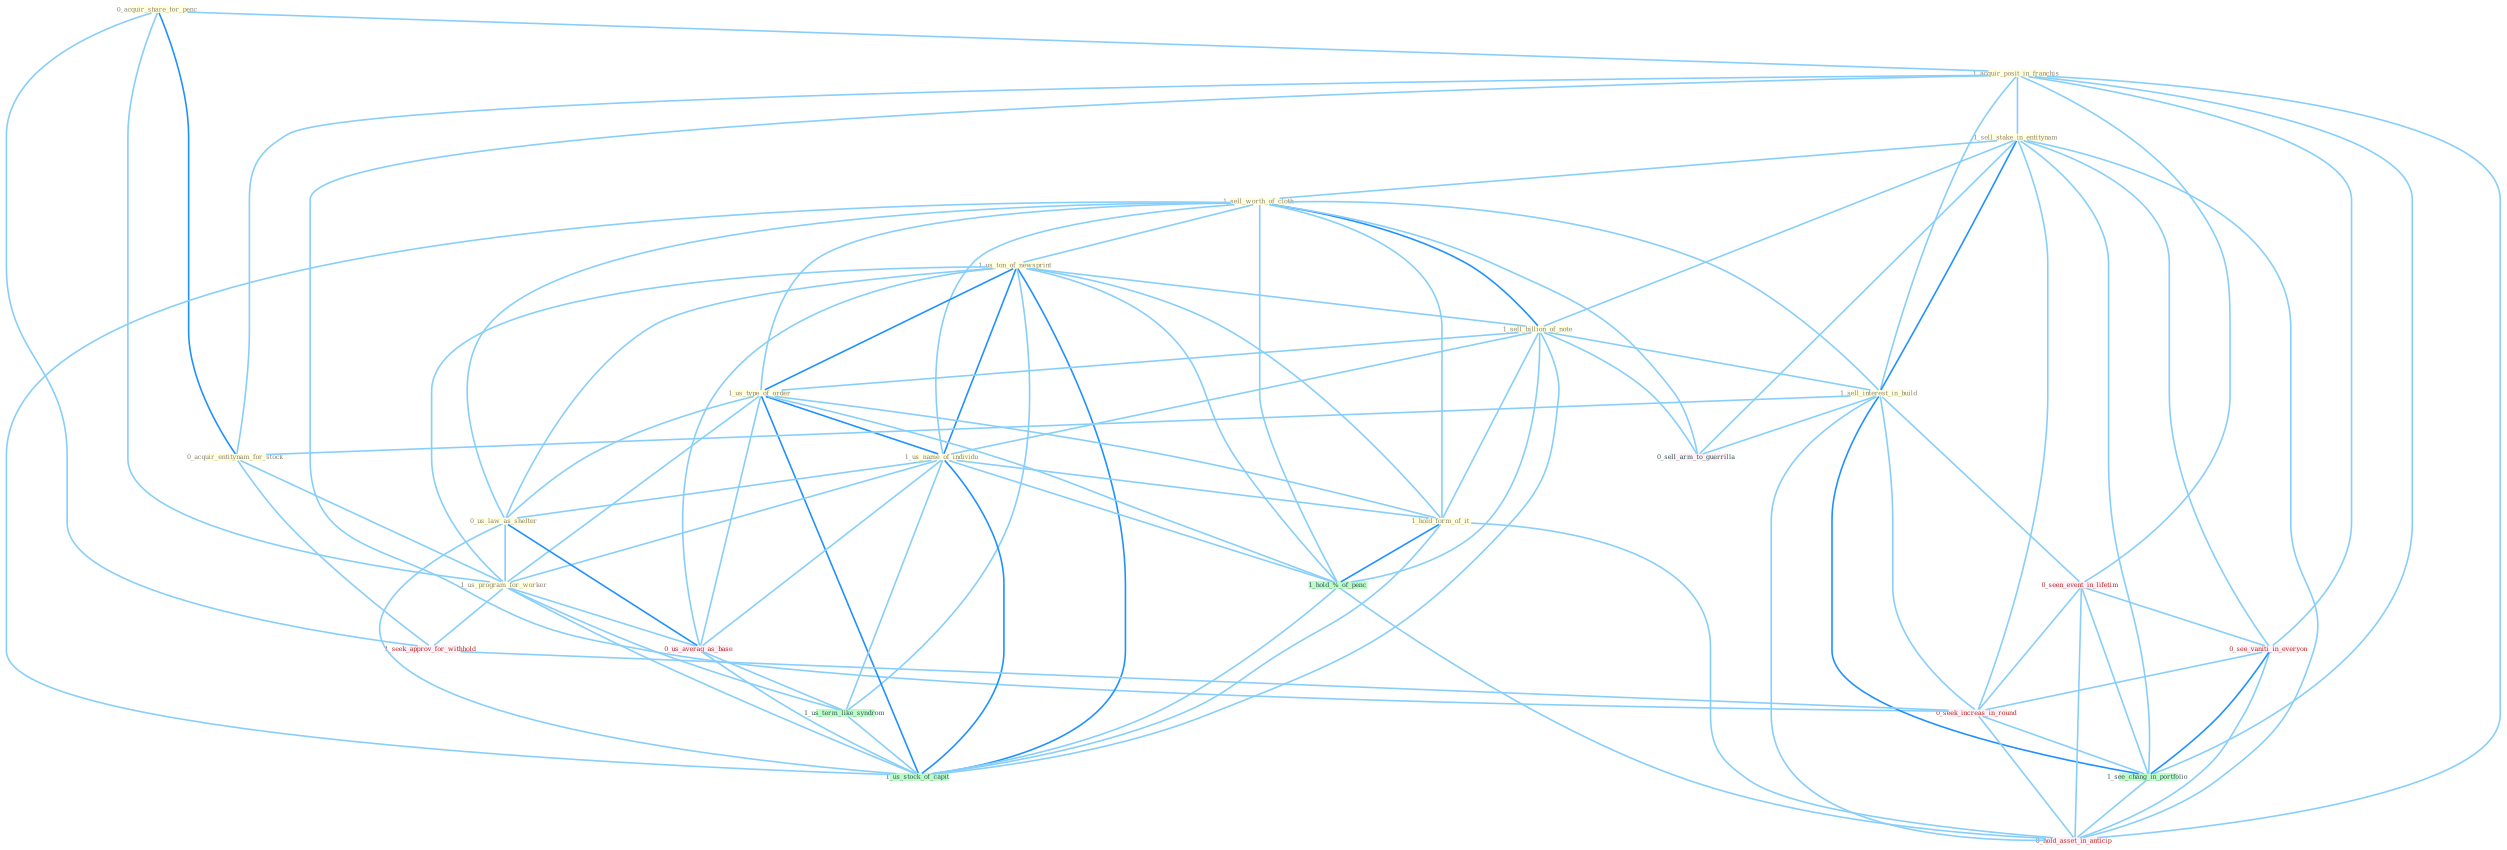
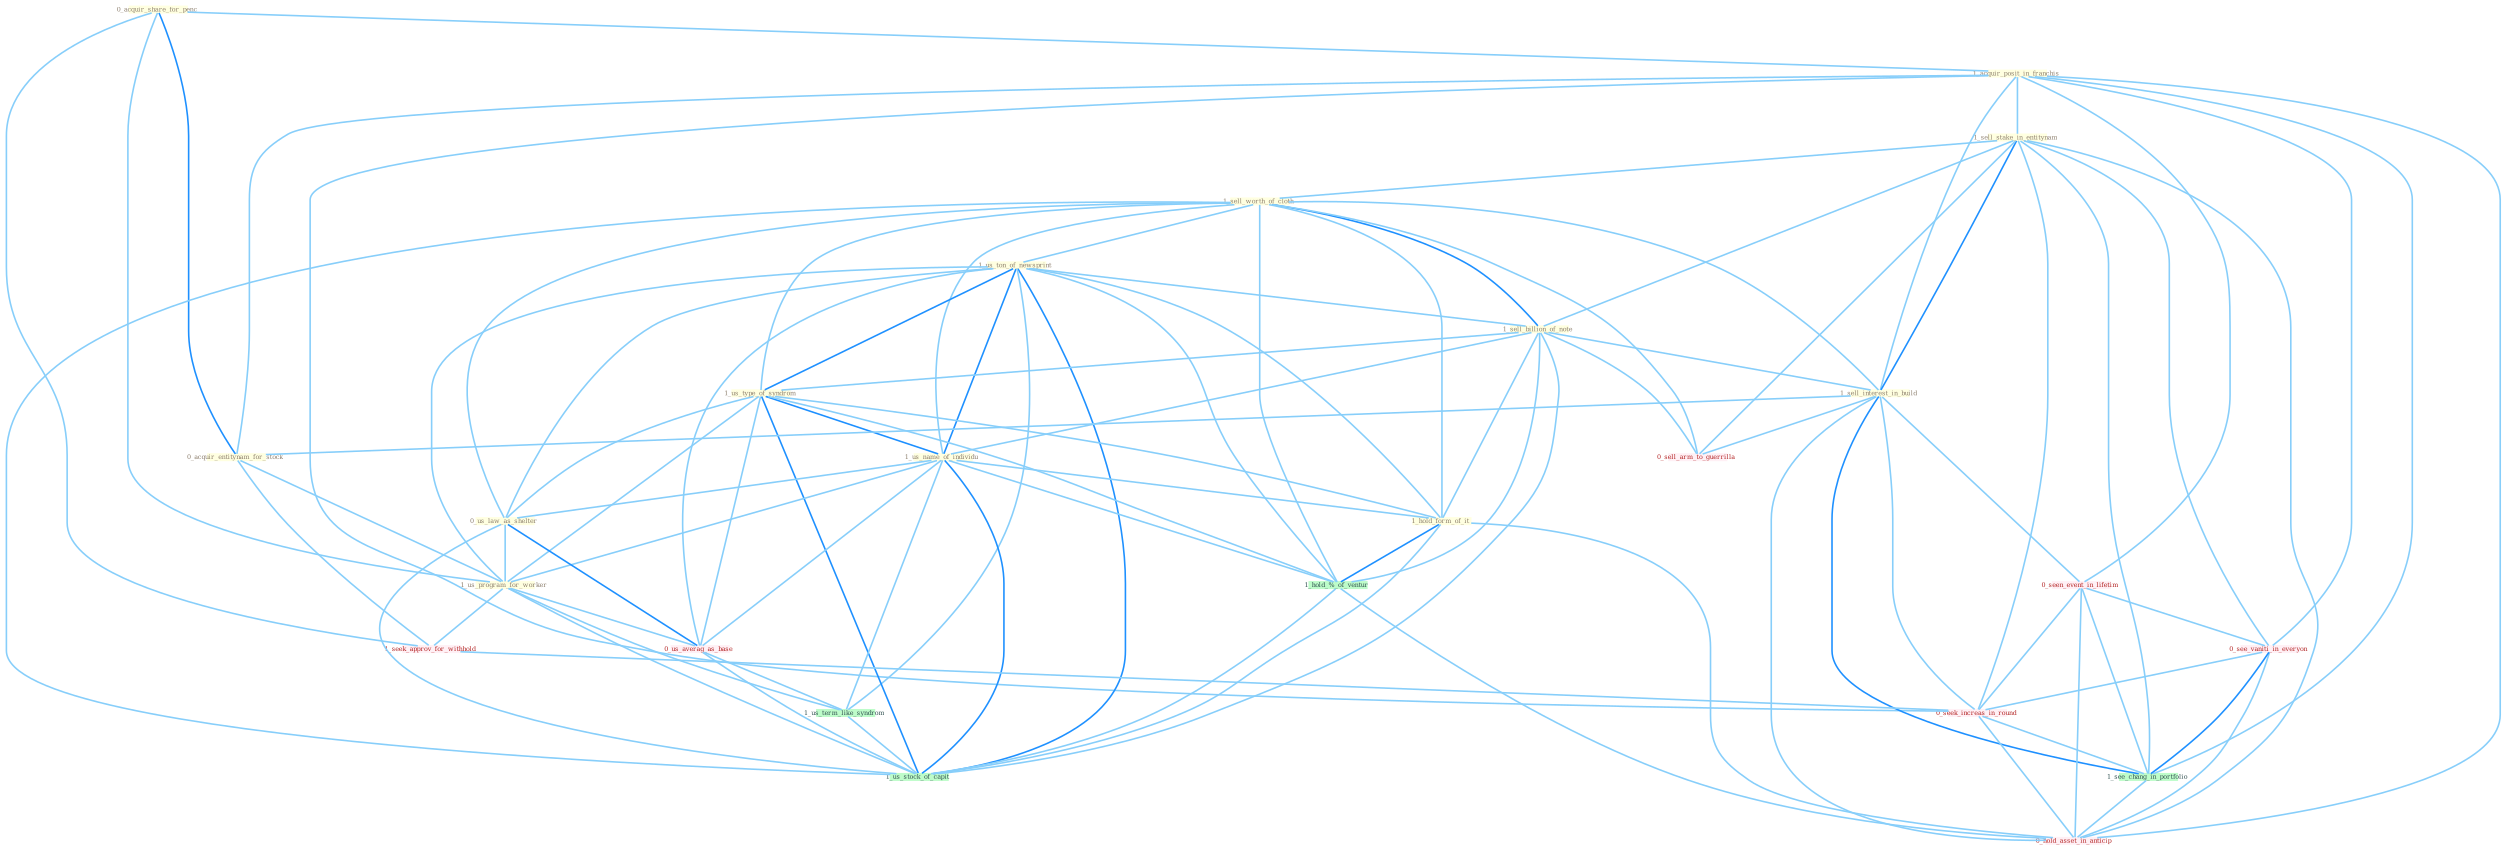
(761, 393) -> (761, 393)
(1698, 457) -> (1698, 457)
(1338, 585) -> (1338, 585)
